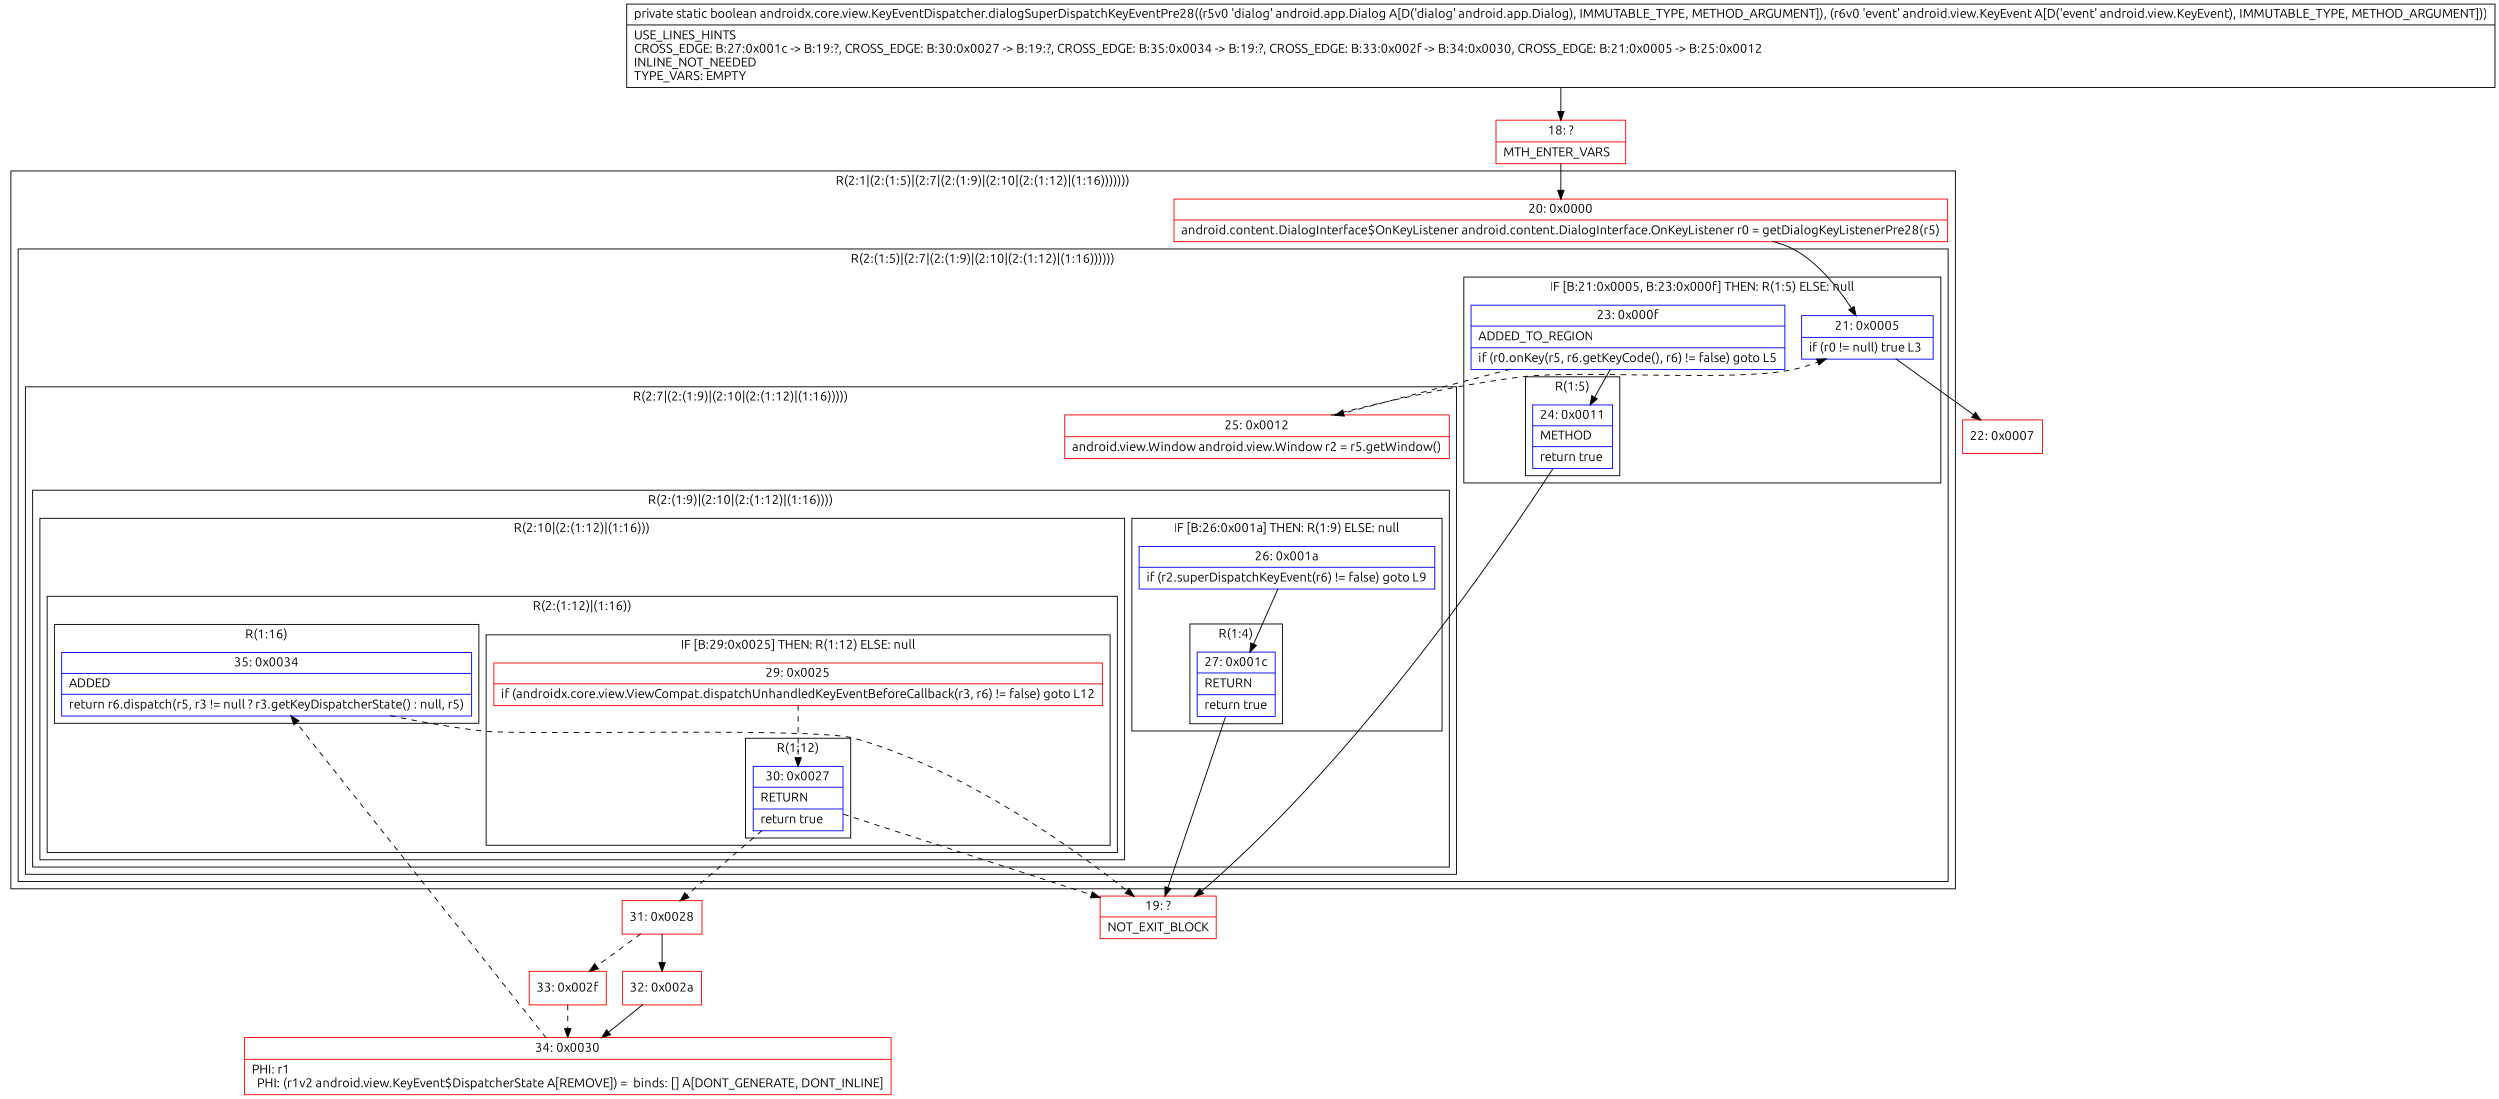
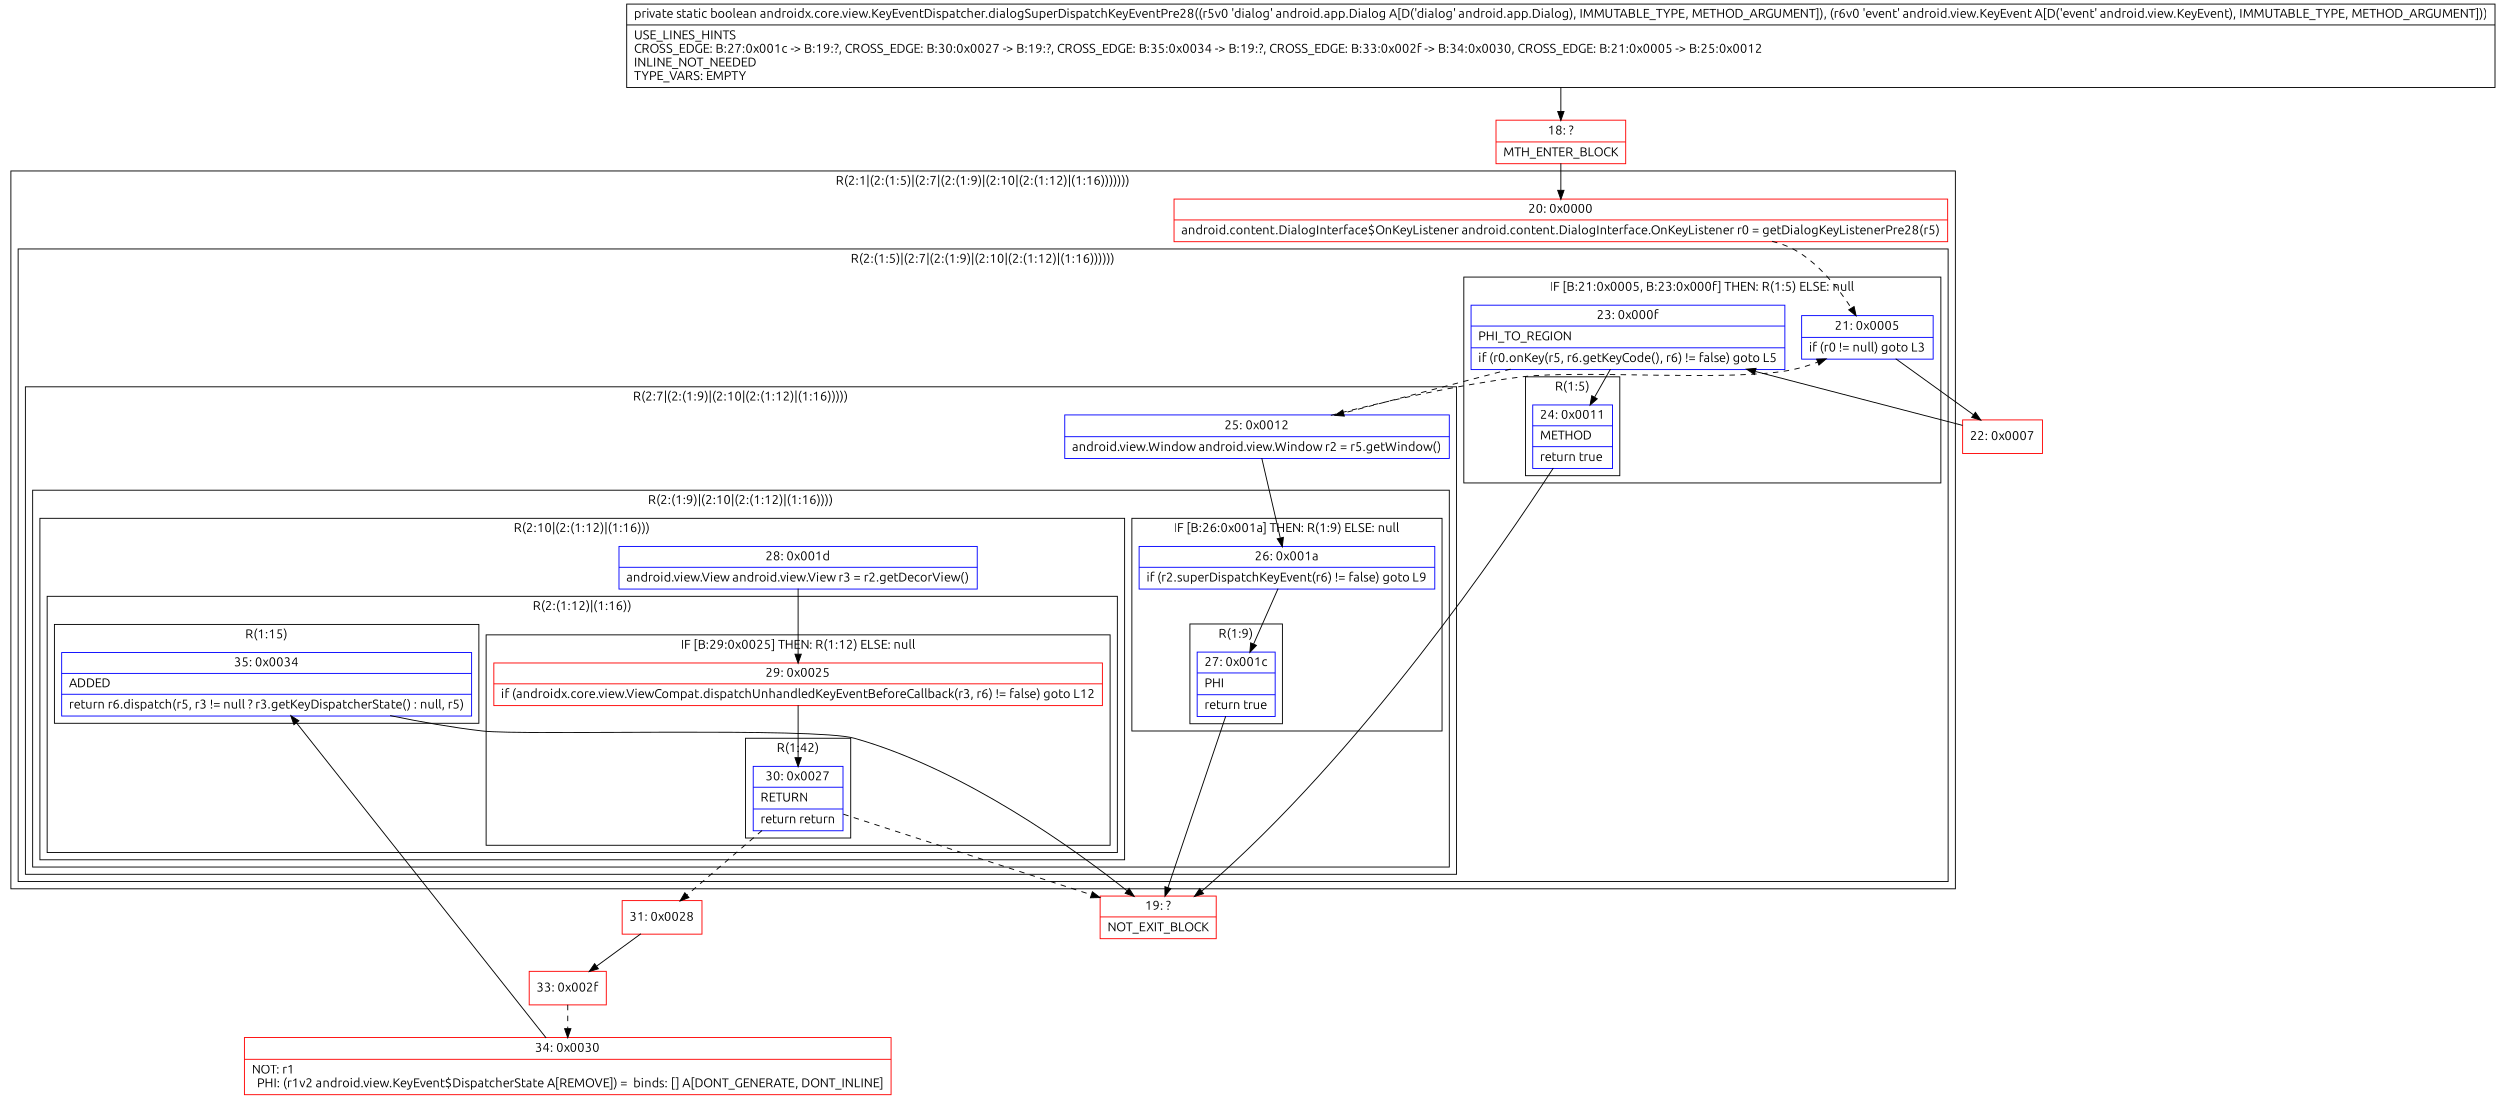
(1557, 152) -> (1561, 152)
(1818, 267) -> (1818, 267)
(1536, 336) -> (1525, 336)
(1866, 348) -> (1867, 348)
none -> (1859, 398)
(1257, 437) -> (1257, 437)
none -> (1271, 498)
none -> (798, 568)
(1236, 634) -> (1236, 634)
(267, 635) -> (267, 635)
(1228, 683) -> (1214, 683)
(798, 727) -> (798, 727)
(759, 733) -> (759, 733)
(798, 749) -> (798, 749)
(792, 819) -> (798, 819)
(434, 896) -> (434, 896)
(619, 950) -> (619, 950)
(662, 988) -> none
(273, 1070) -> (275, 1070)
